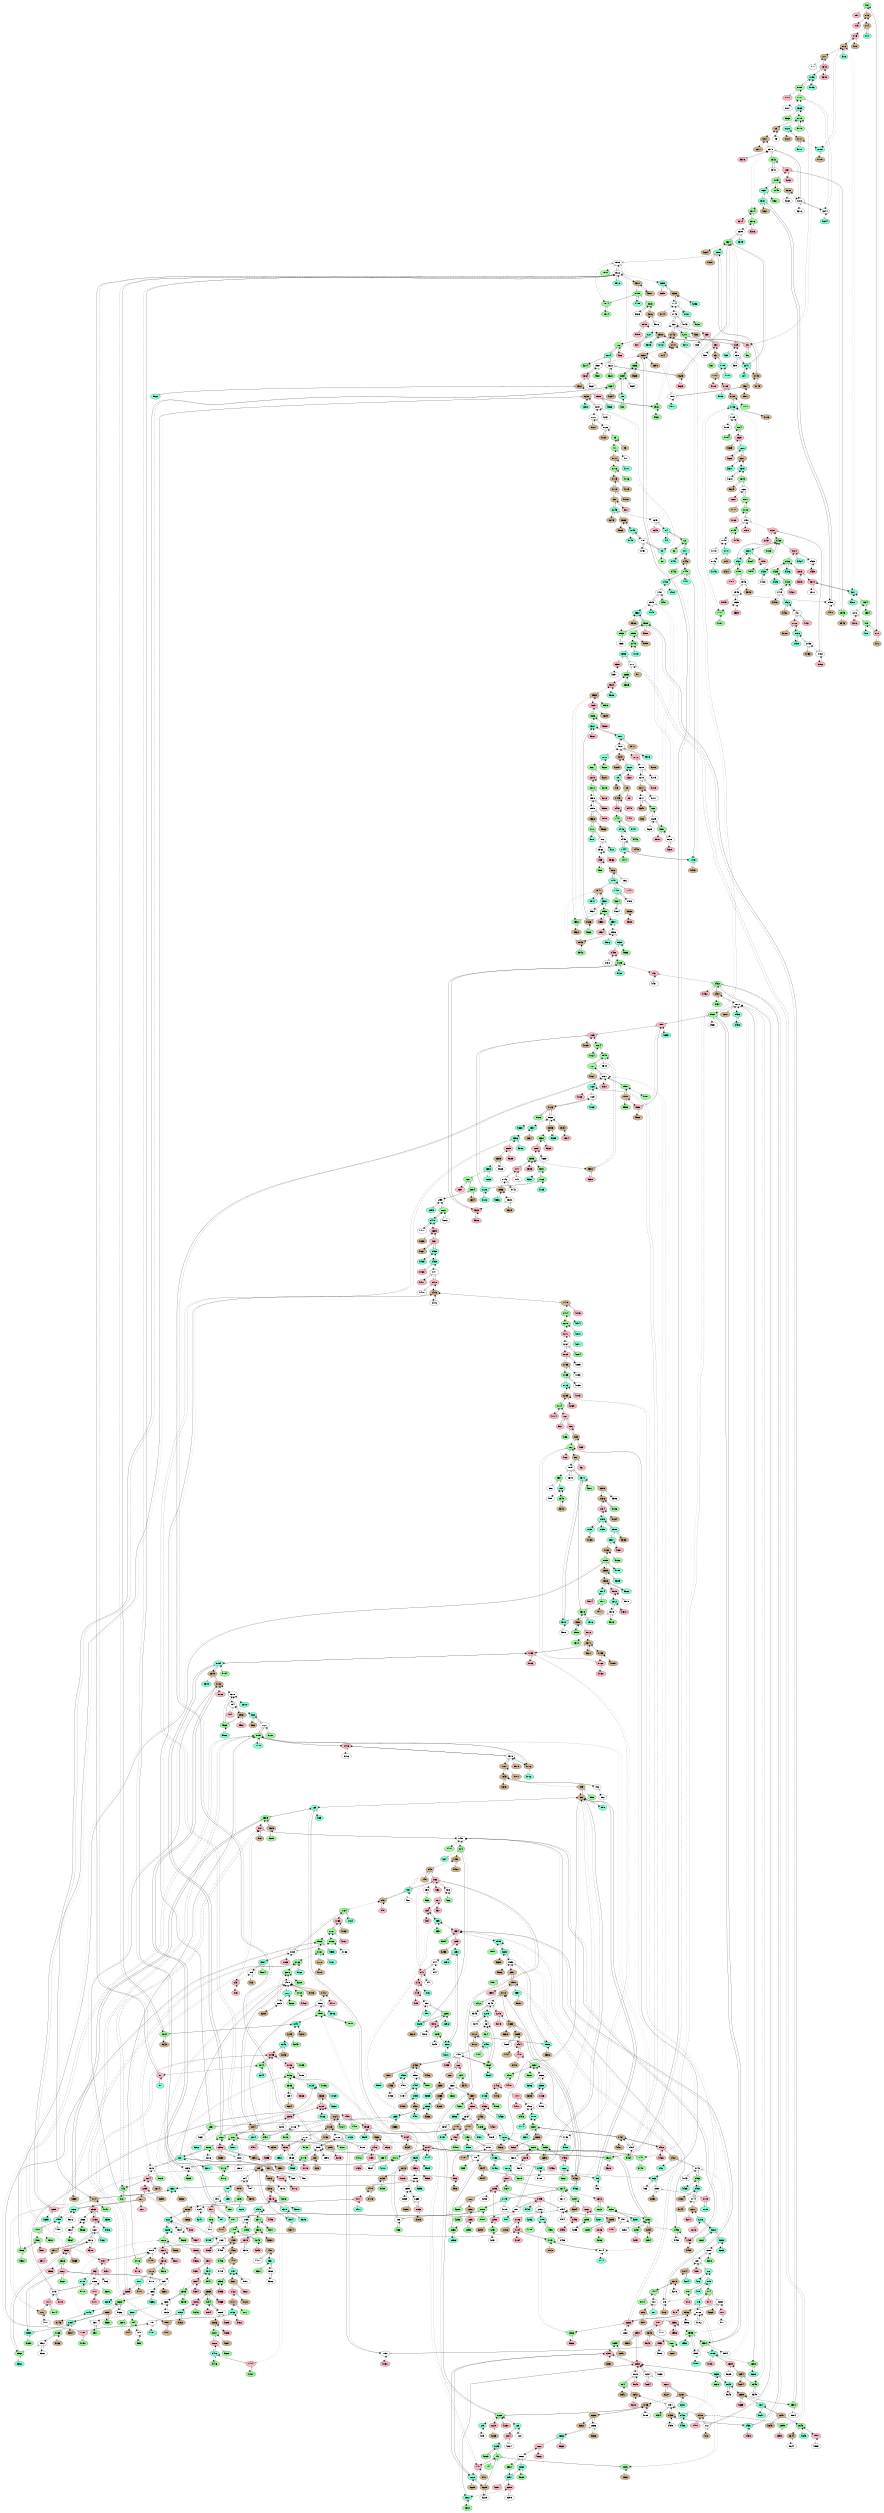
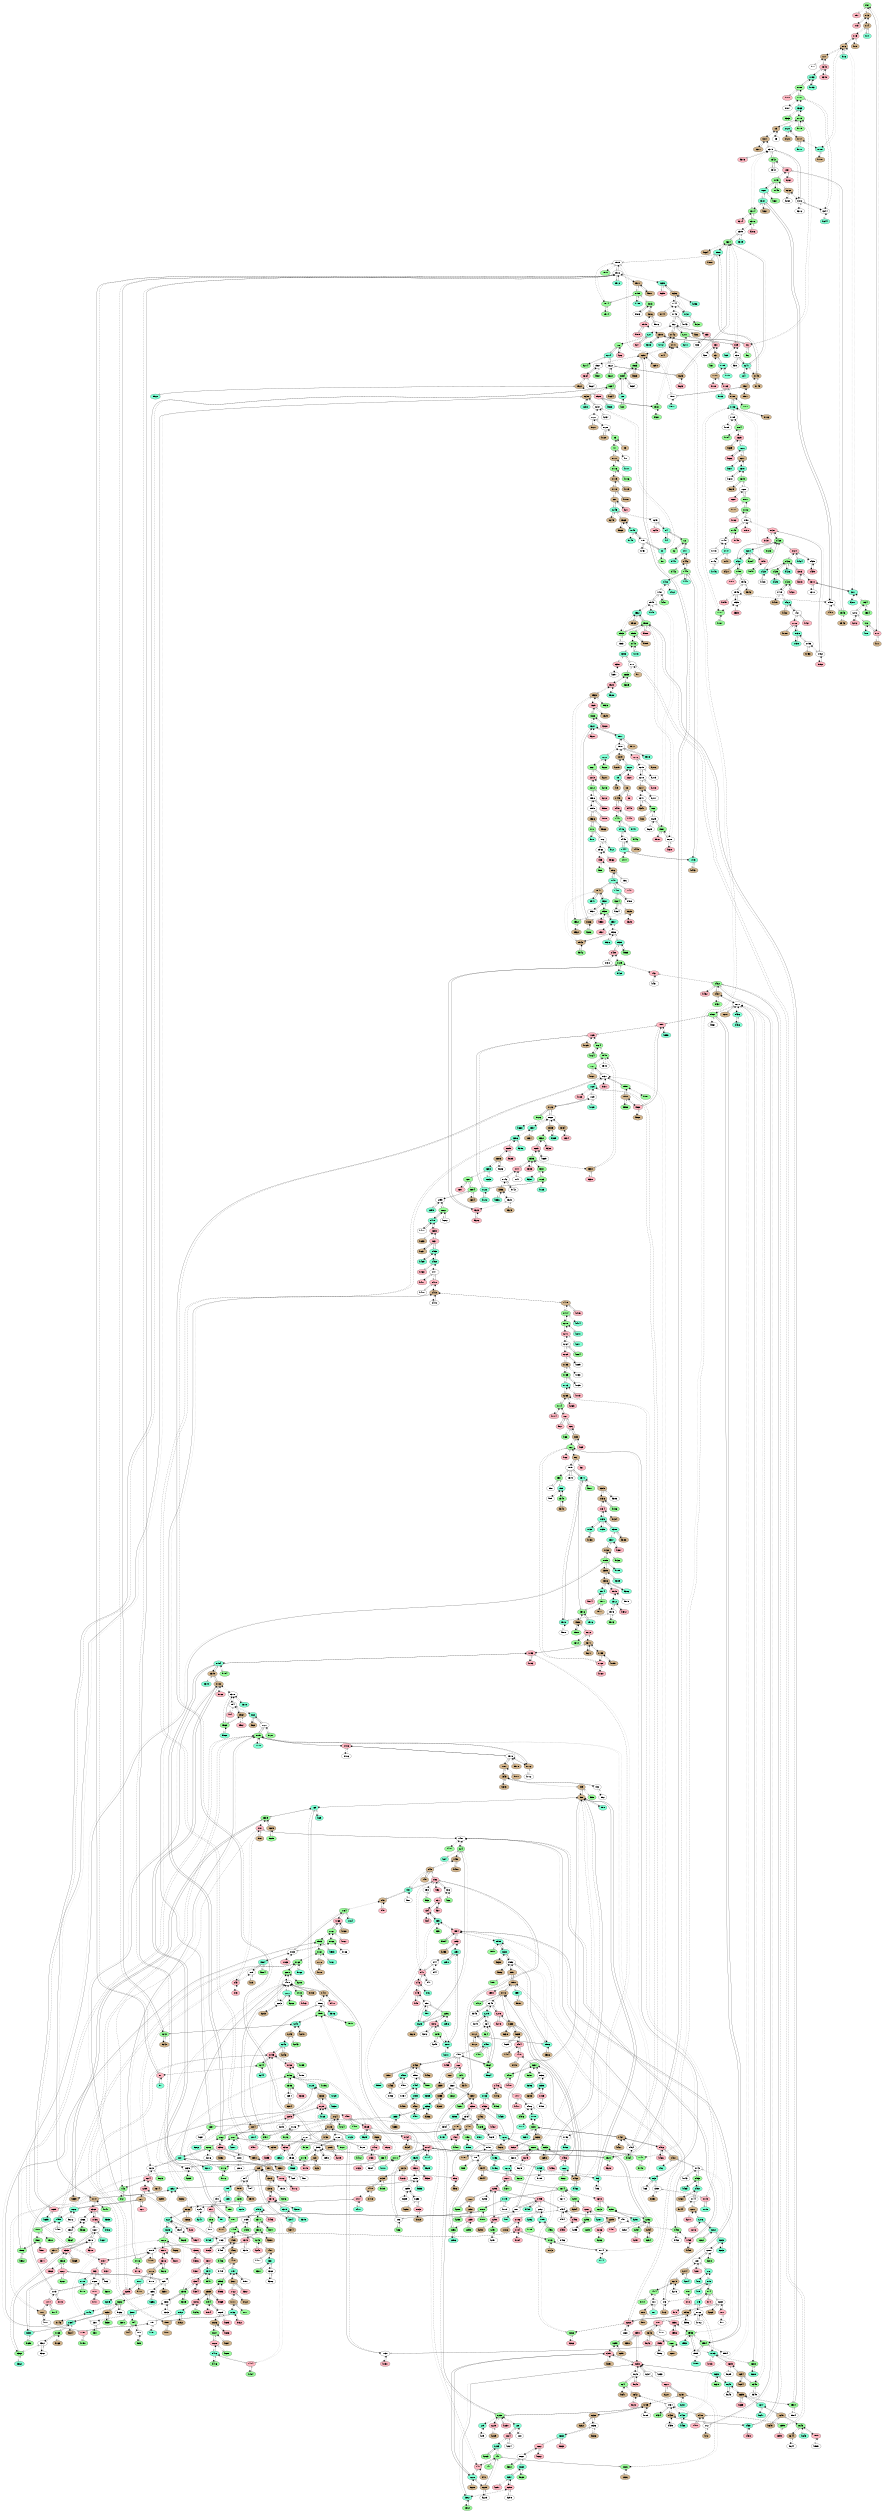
(529, 1777) -> (529, 1777)
(153, 1987) -> (101, 2193)
(648, 2384) -> none
(509, 2471) -> (510, 2483)
